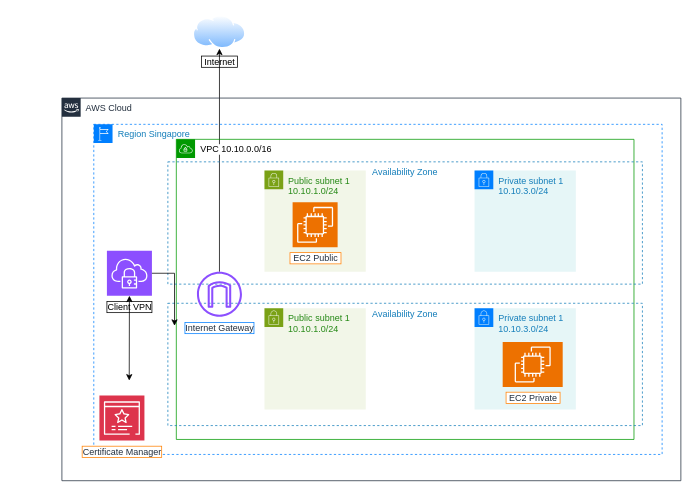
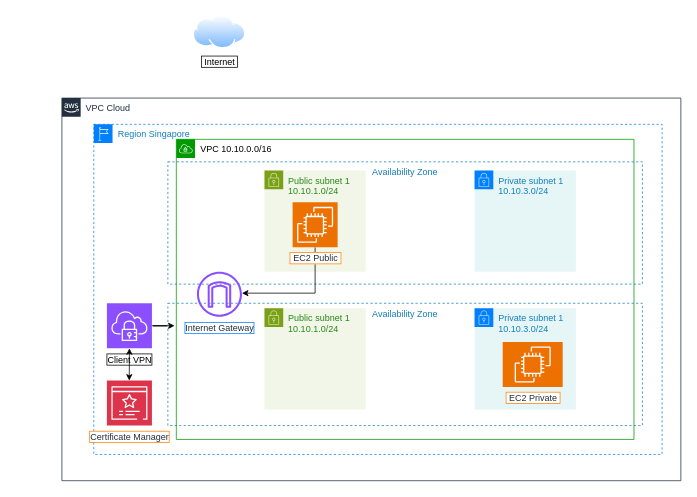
(106, 109) -> (106, 109)
(219, 212) -> none
(129, 273) -> (129, 326)
none -> (315, 293)
(122, 418) -> (129, 403)
